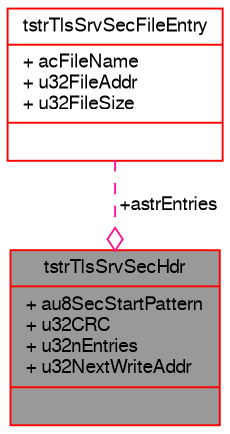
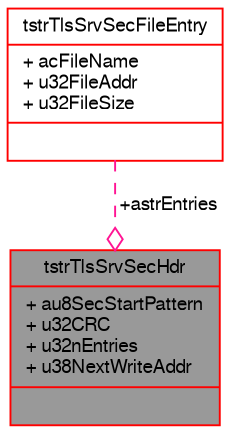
(109, 367) -> (109, 367)
